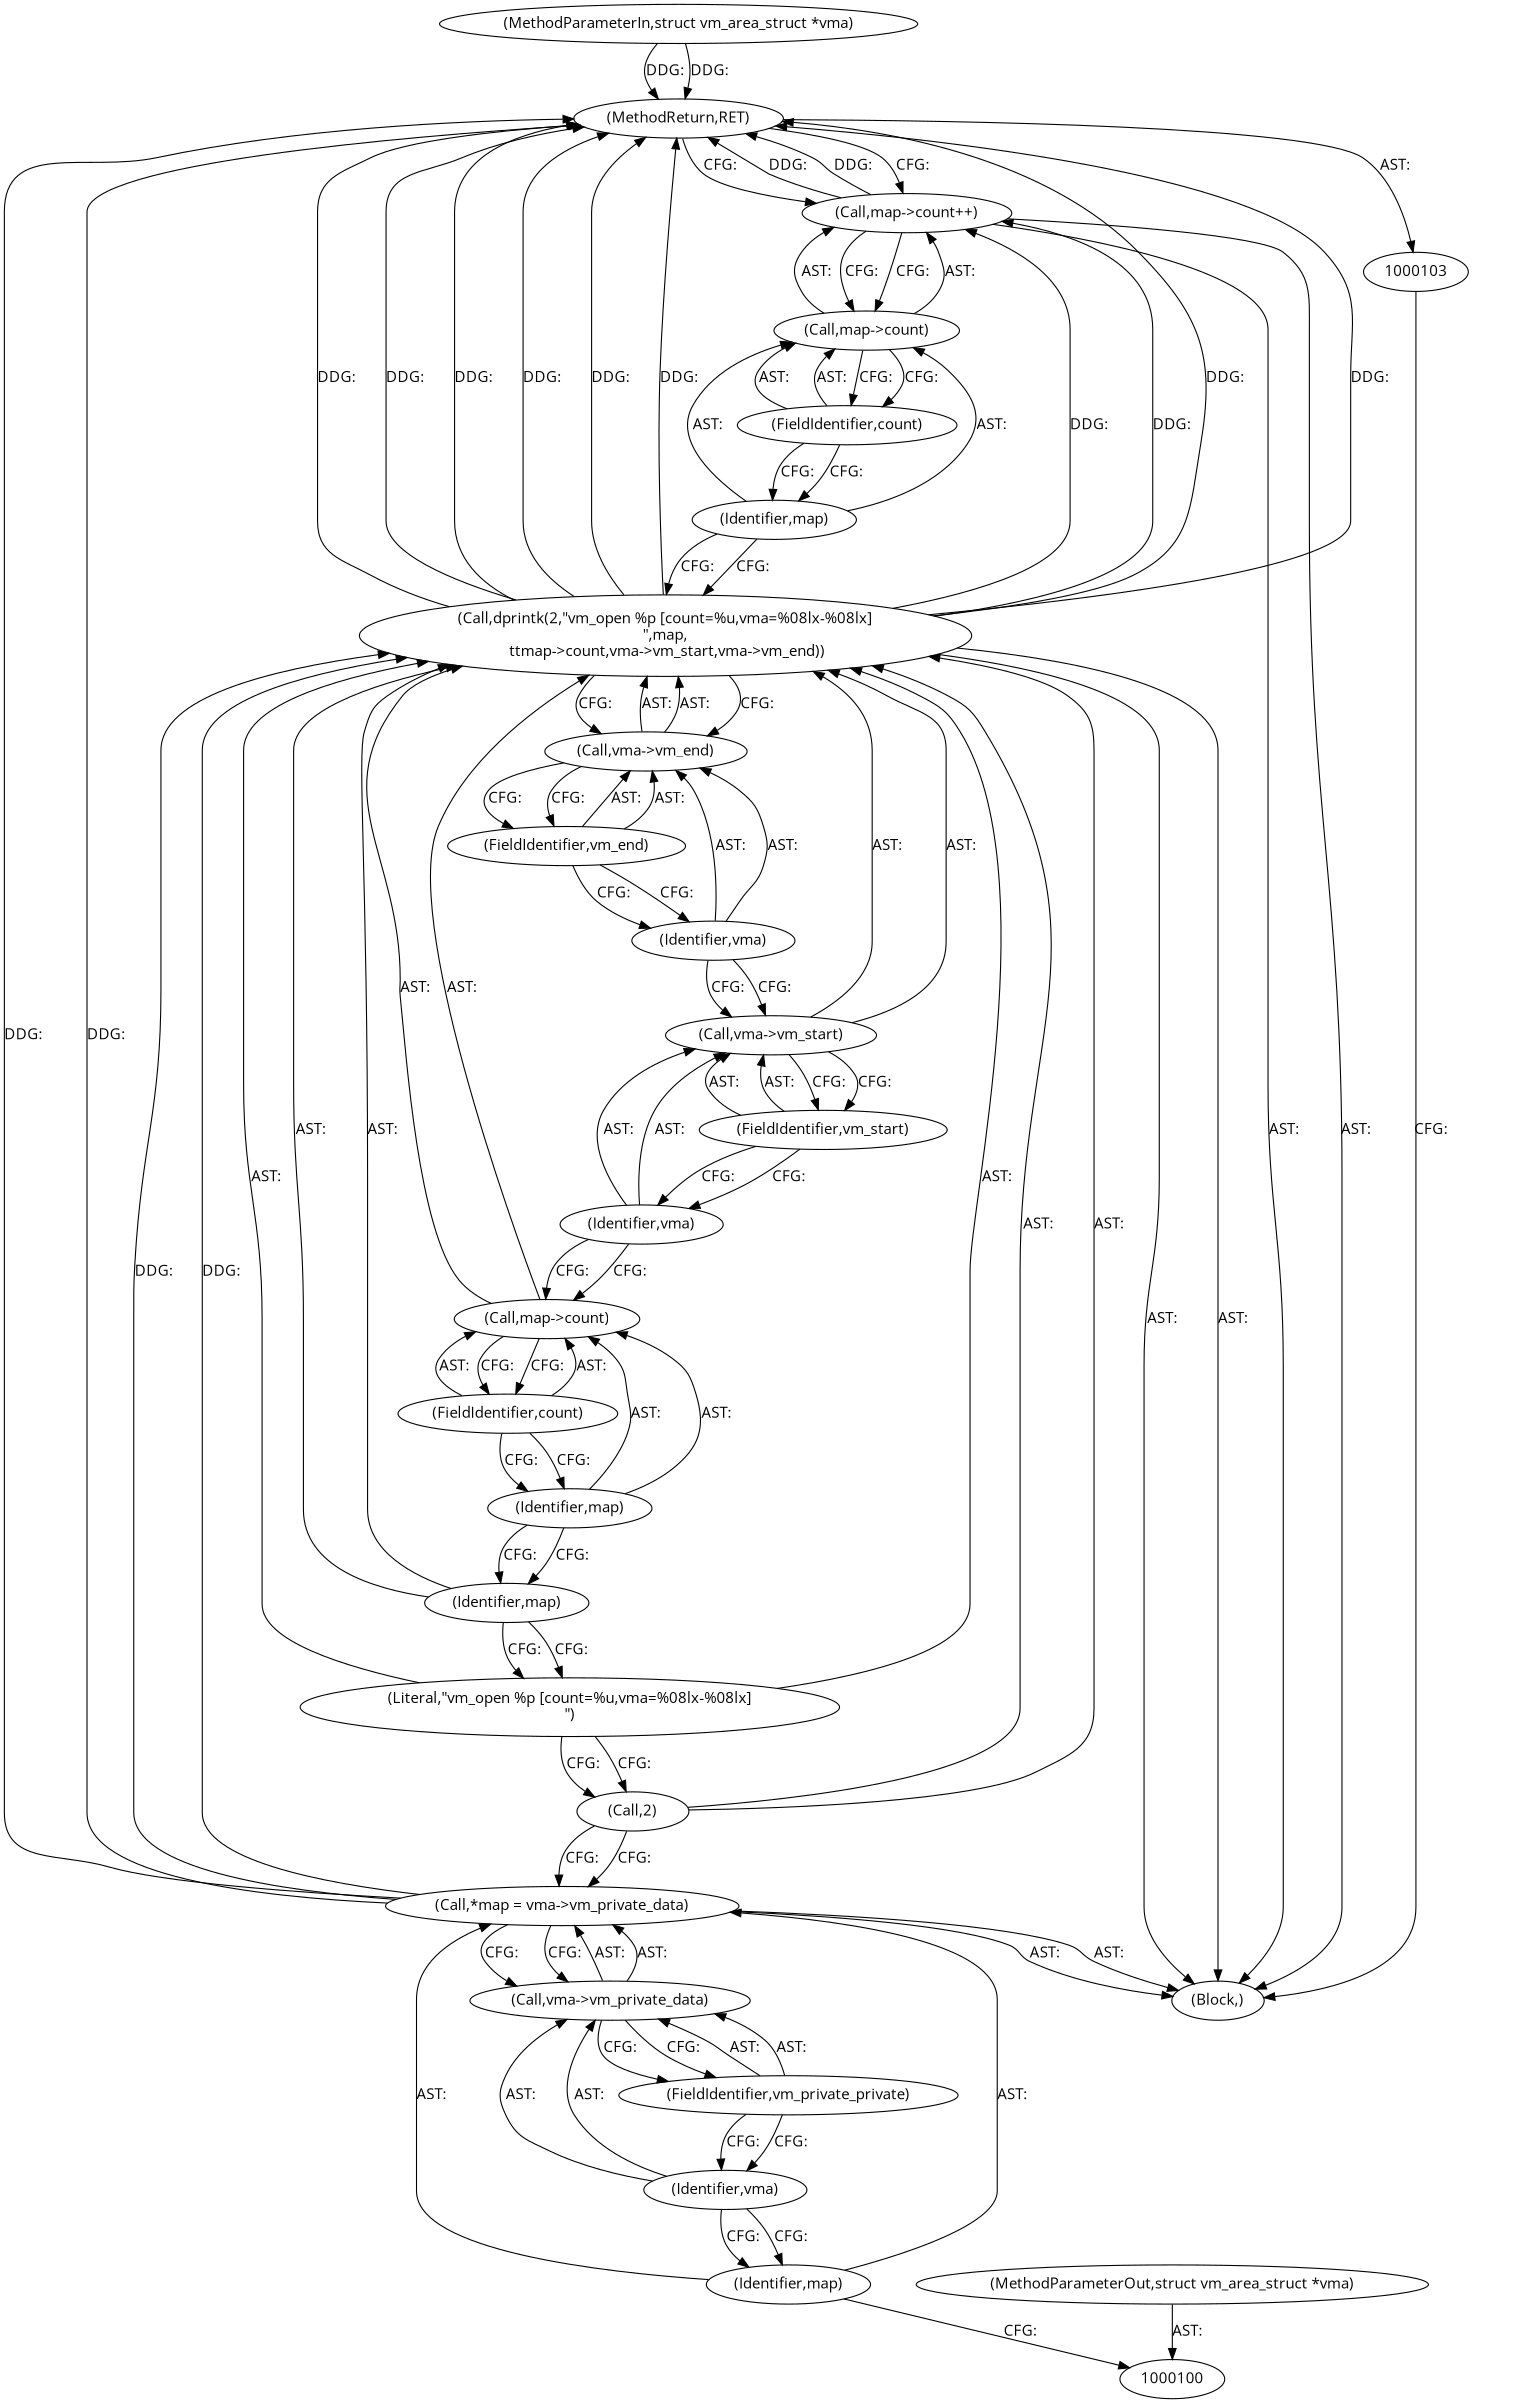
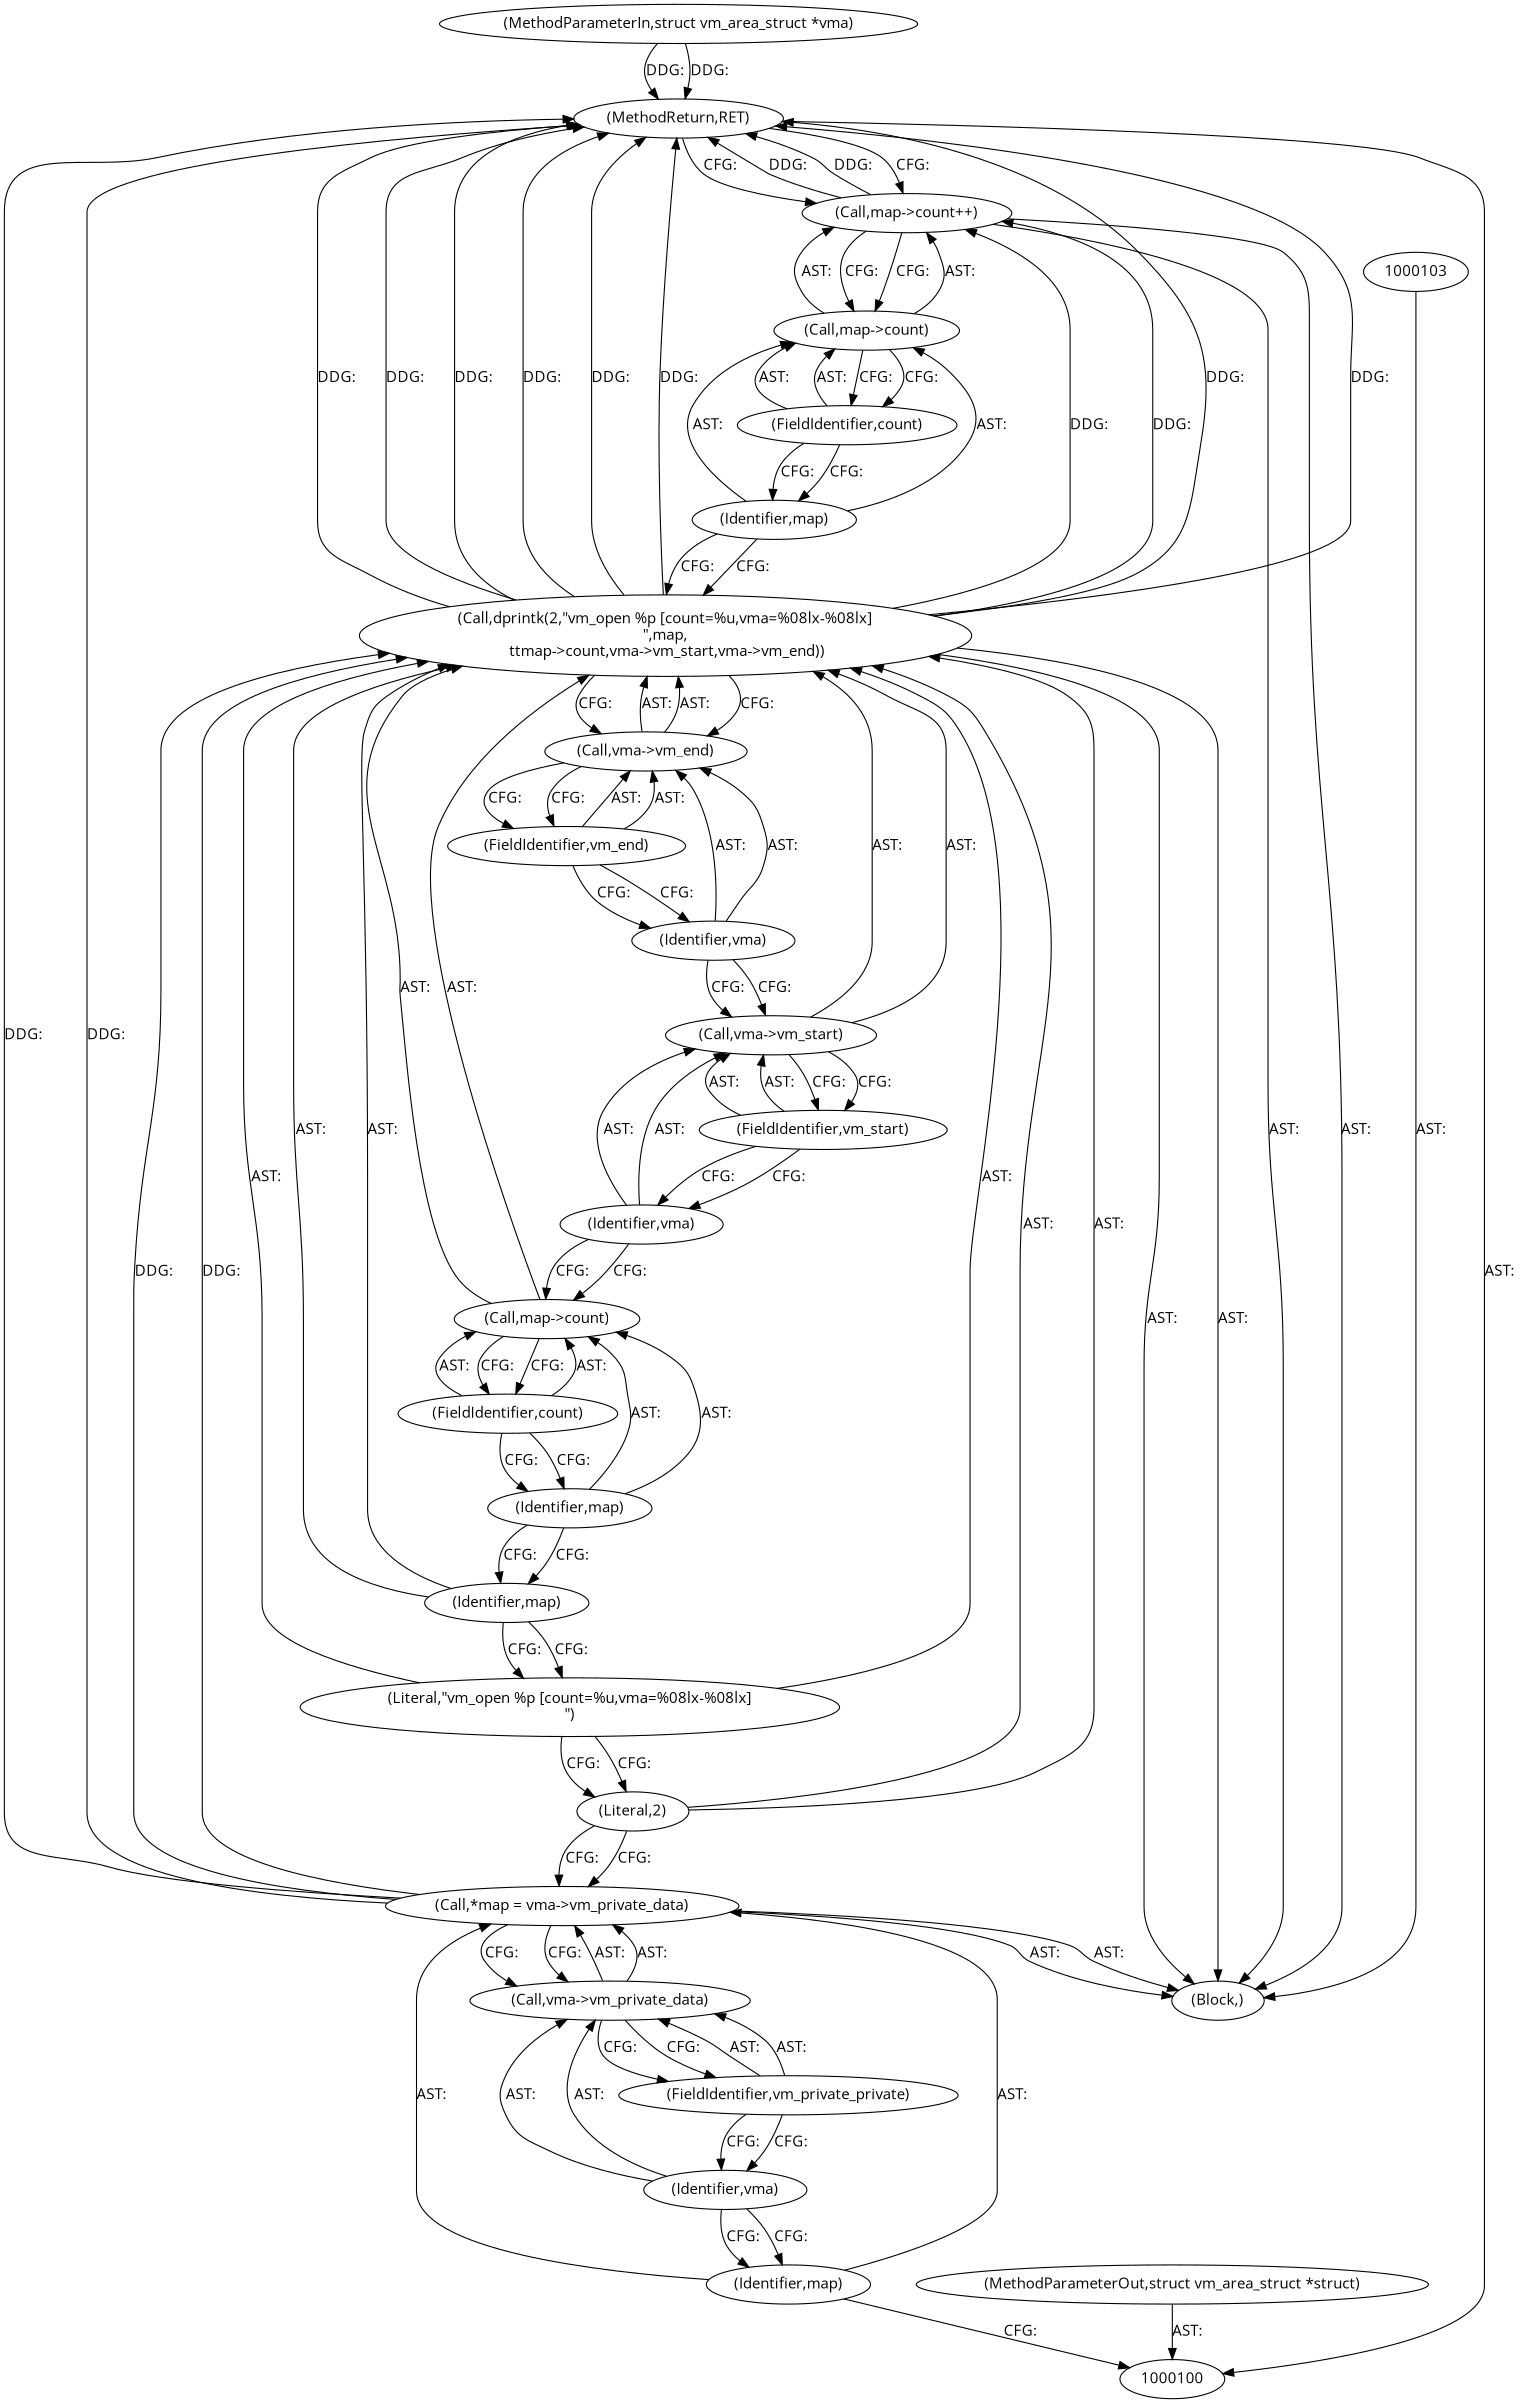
(1124, 127) -> (1484, 1021)
(1433, 1130) -> (1433, 1130)
(633, 1811) -> (633, 1811)
(1172, 2285) -> (1172, 2285)
